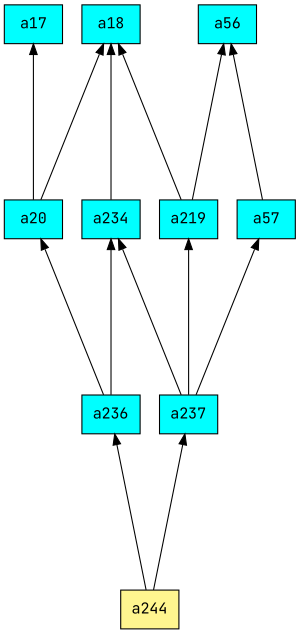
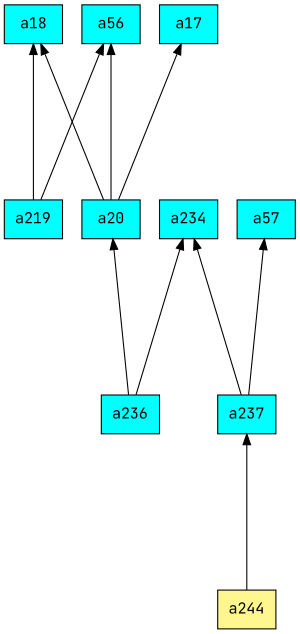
(111, 127) -> none
(248, 127) -> (111, 127)
(189, 322) -> none
(132, 517) -> none
